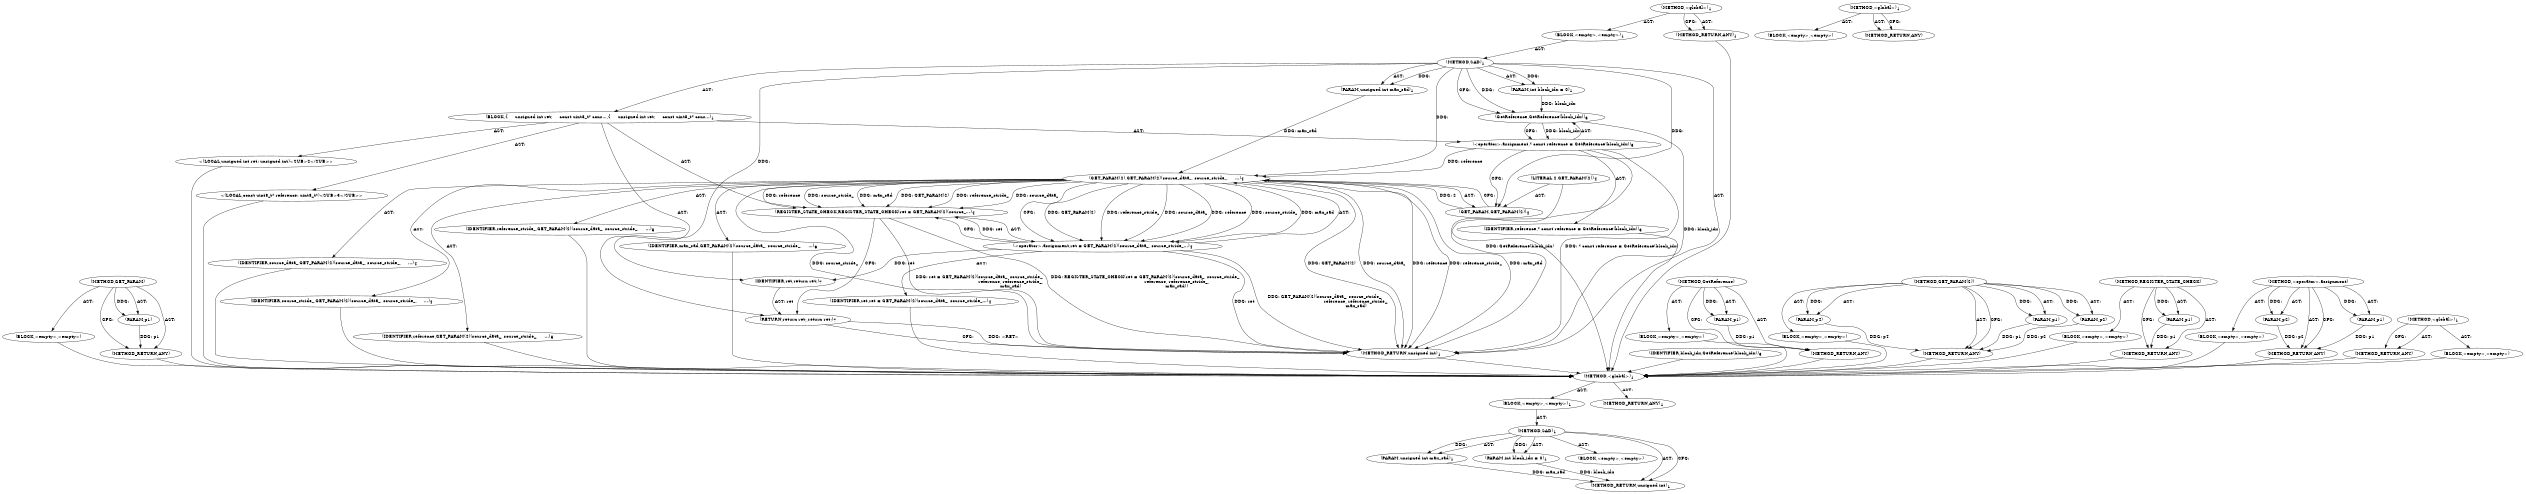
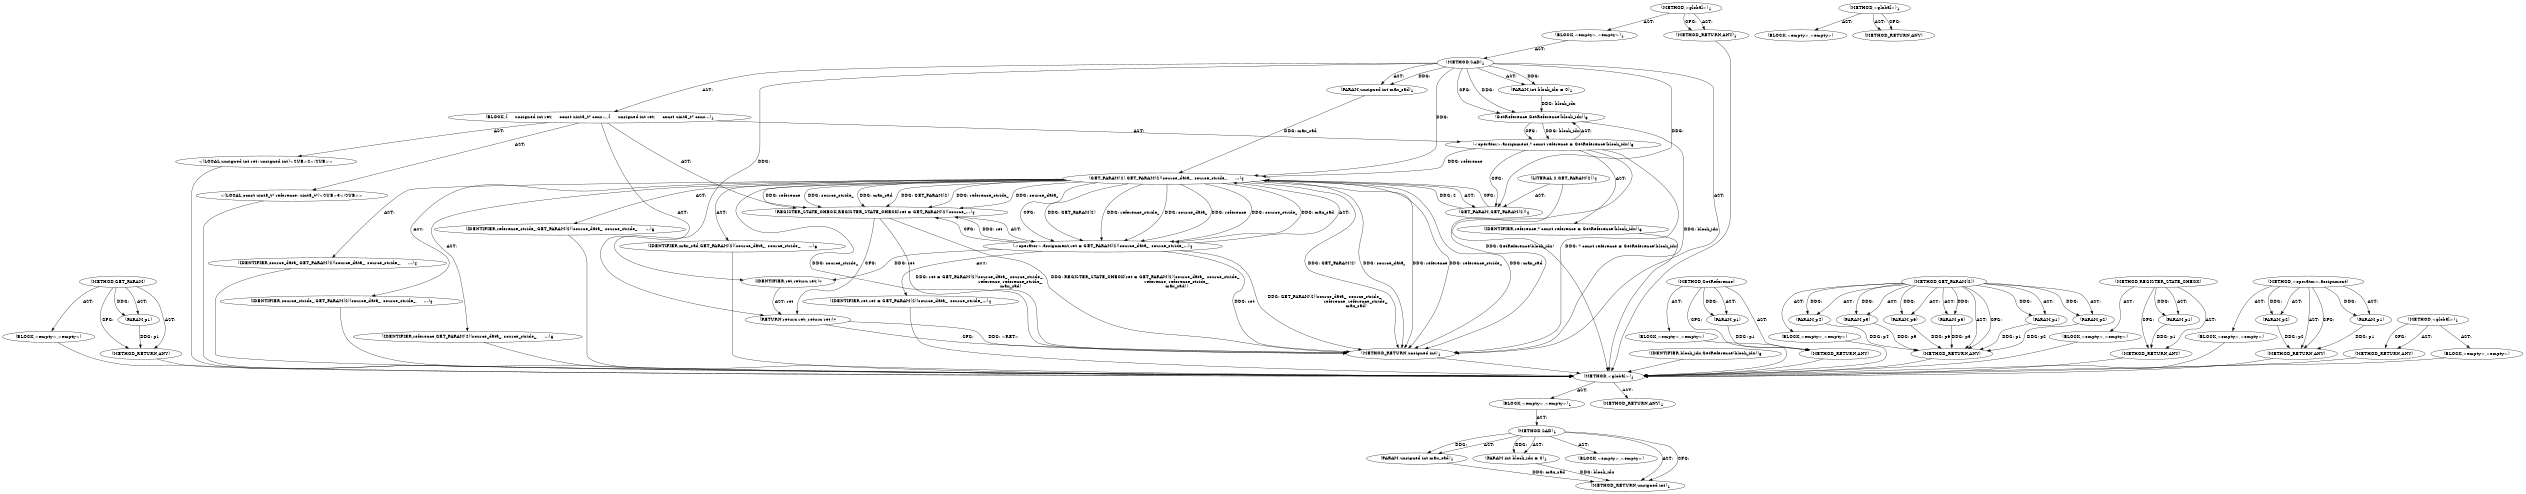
none -> (1857, 320)
none -> (1904, 320)
none -> (1952, 320)
